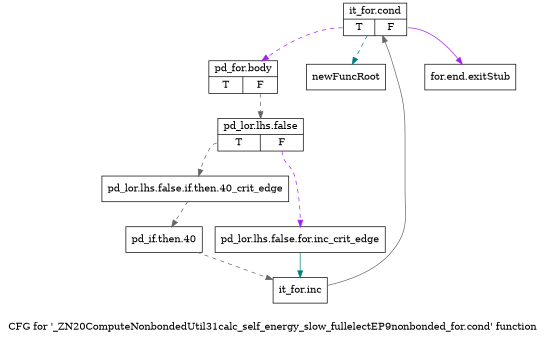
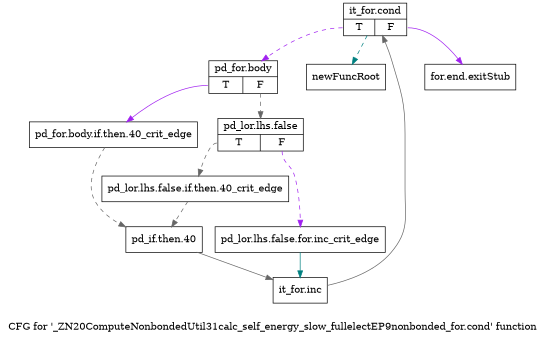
none -> (113, 135)
(231, 265) -> (231, 265)
